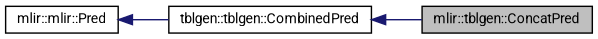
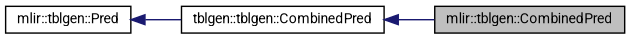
(62, 20) -> (68, 20)
(507, 20) -> (530, 20)
